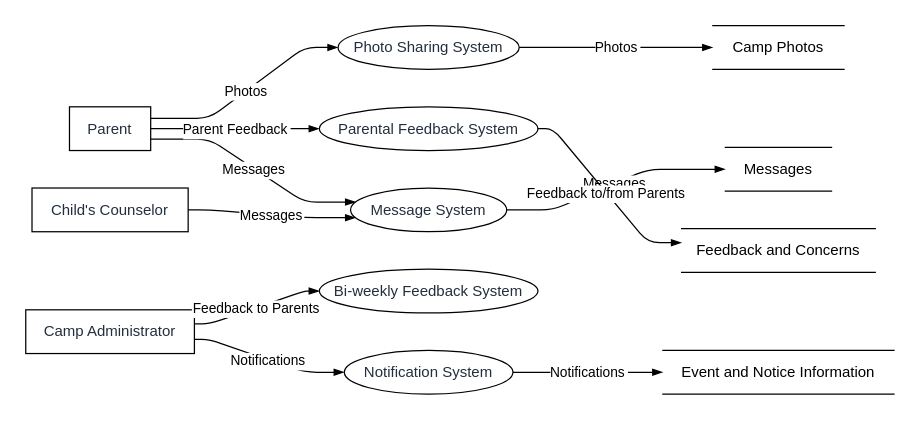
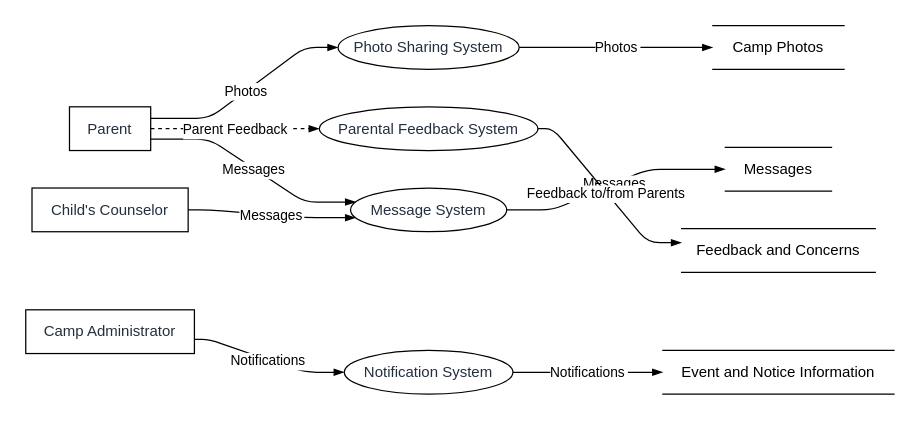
(167, 129) -> (167, 129)
(429, 291) -> none
(272, 303) -> none
